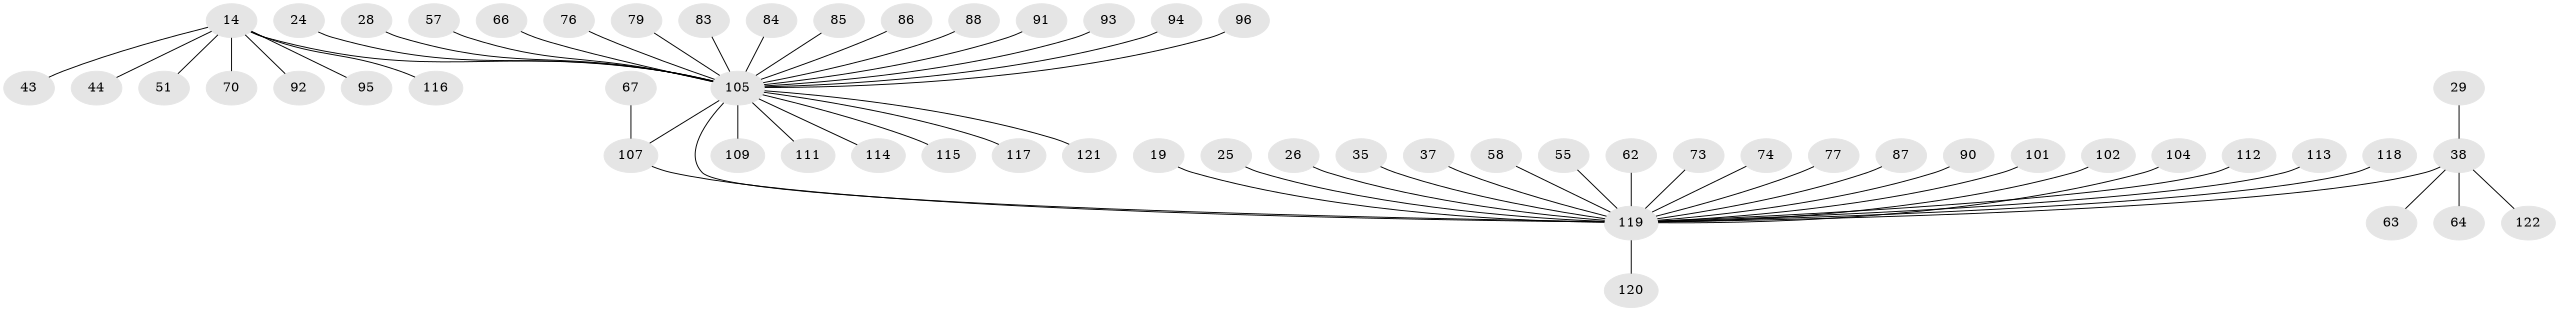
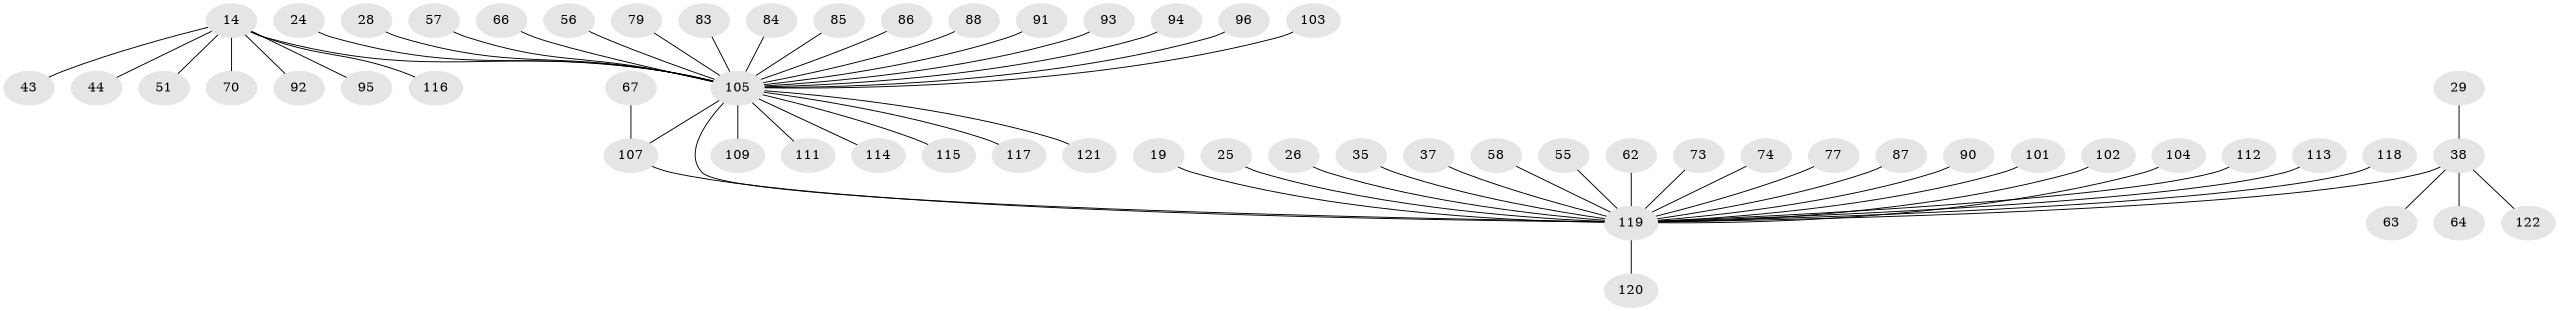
(569, 21) -> (569, 21)
none -> (1313, 21)
